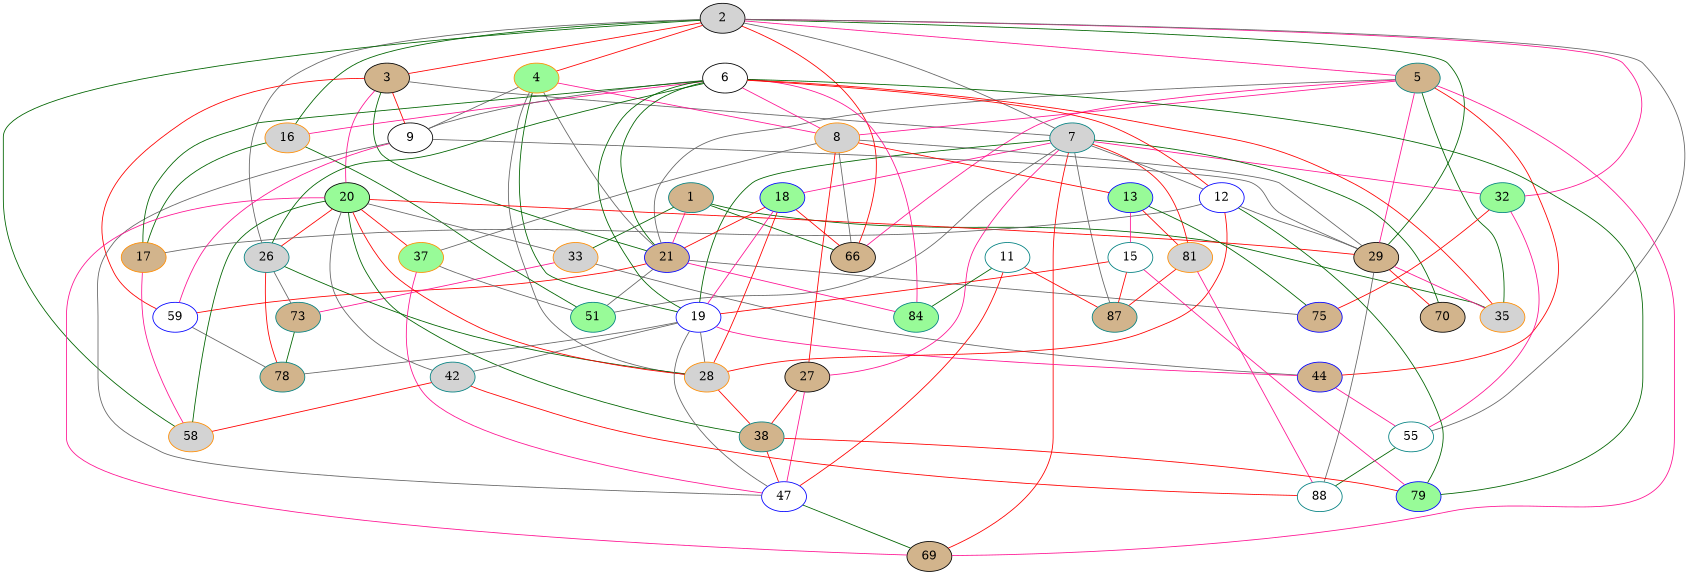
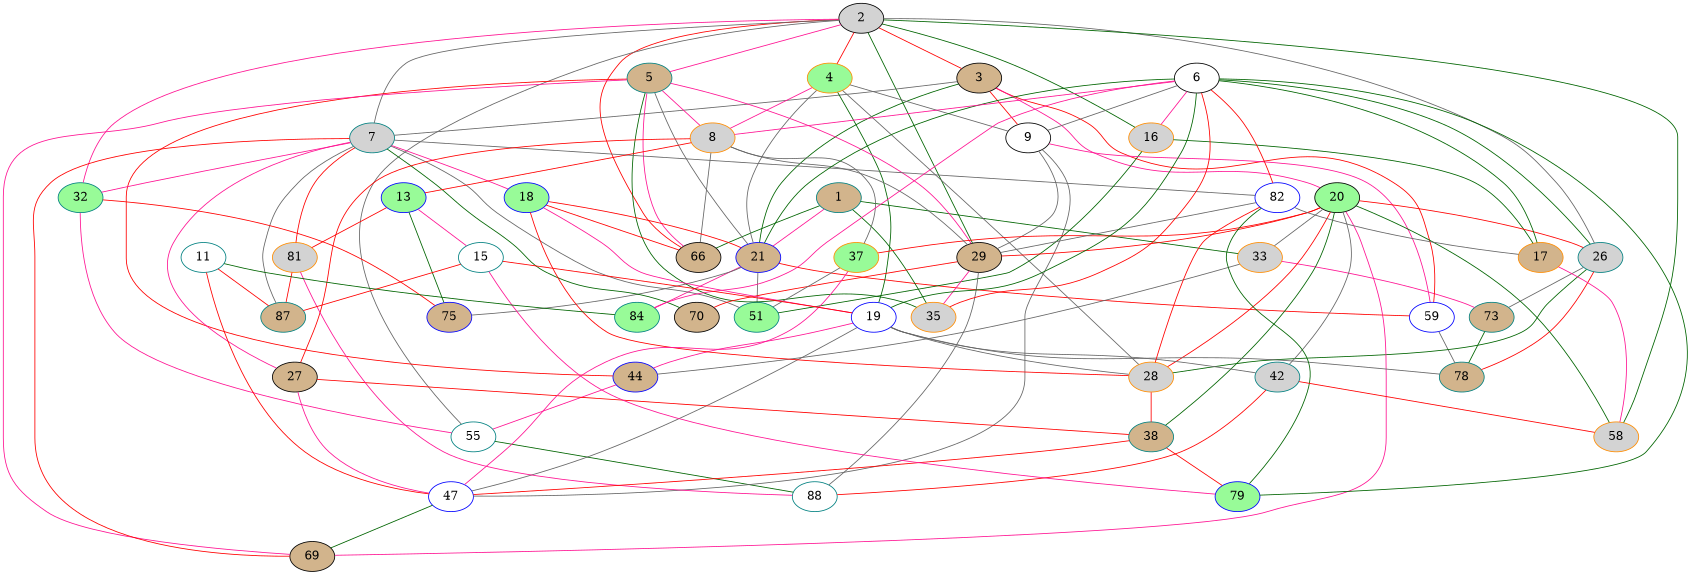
(823, 165) -> none
(1222, 198) -> (1277, 198)
